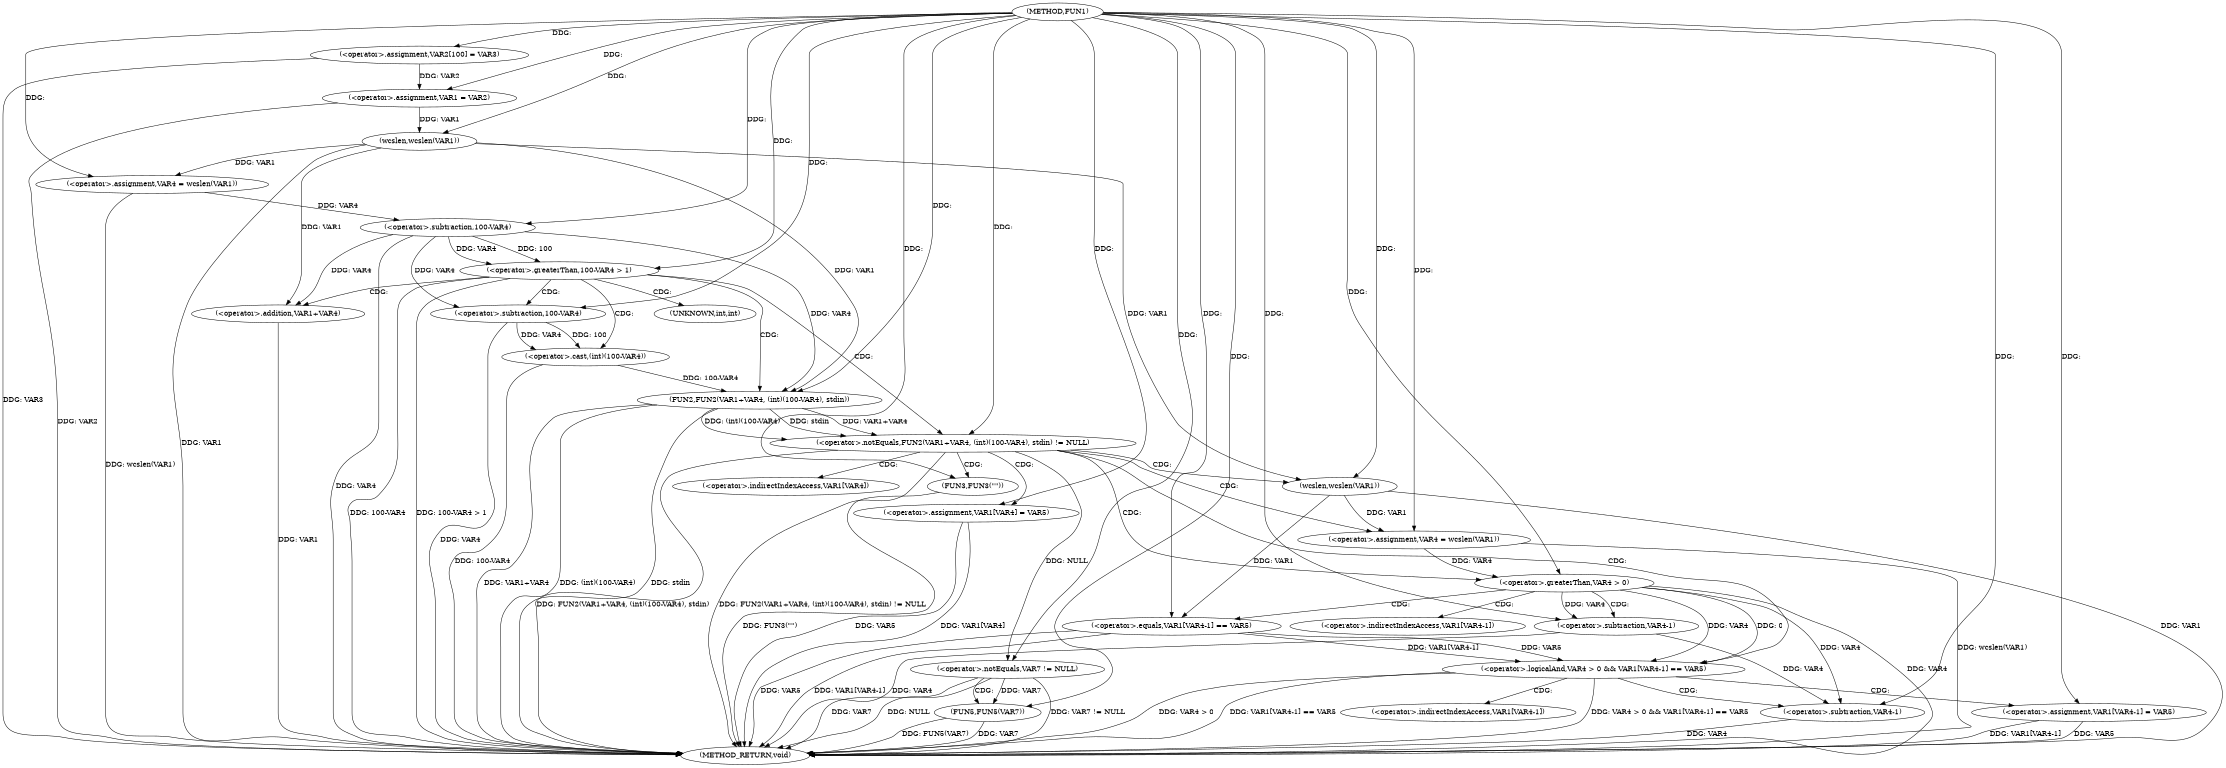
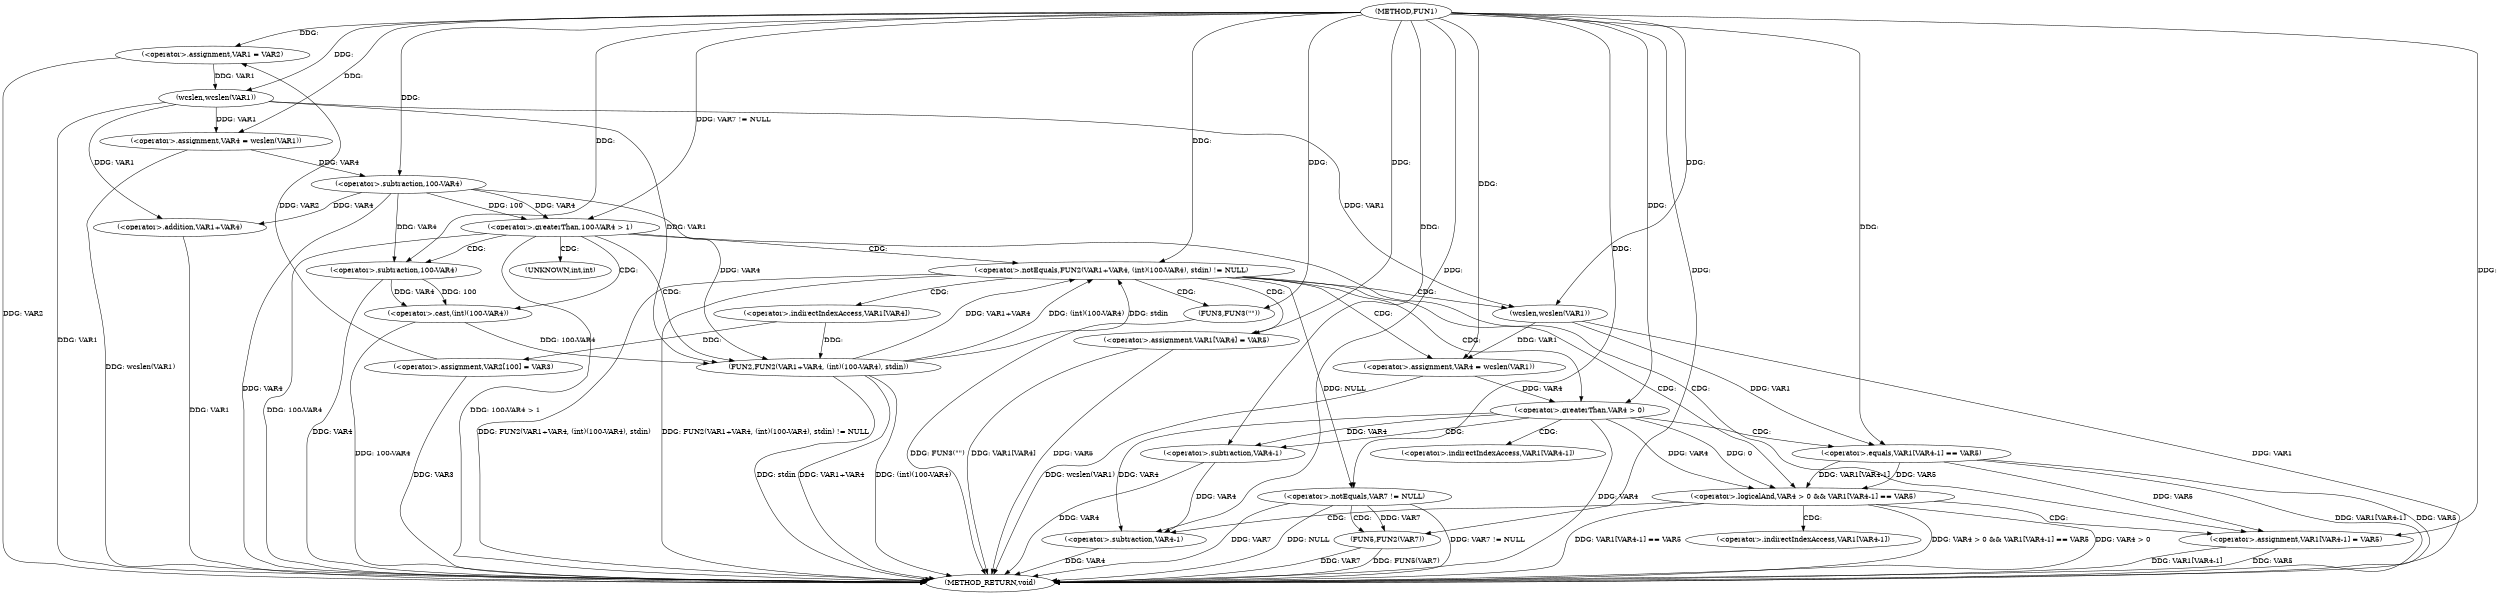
(652, 23) -> (653, 340)
(784, 141) -> (734, 120)
(933, 200) -> (823, 338)
(398, 285) -> (1455, 310)
none -> (2102, 494)
(988, 713) -> (1387, 540)
